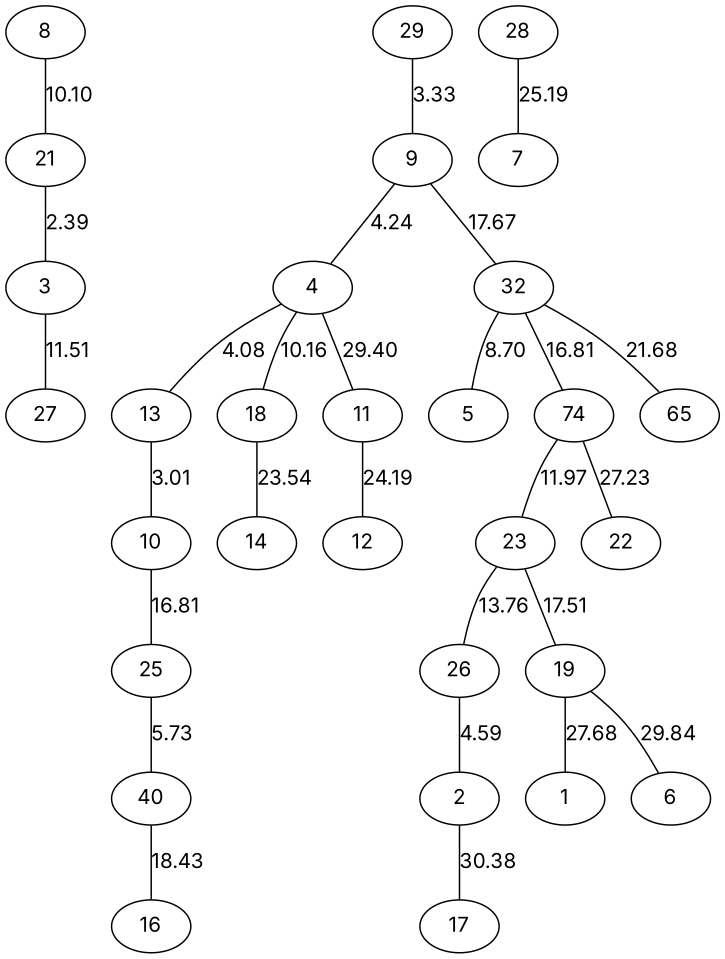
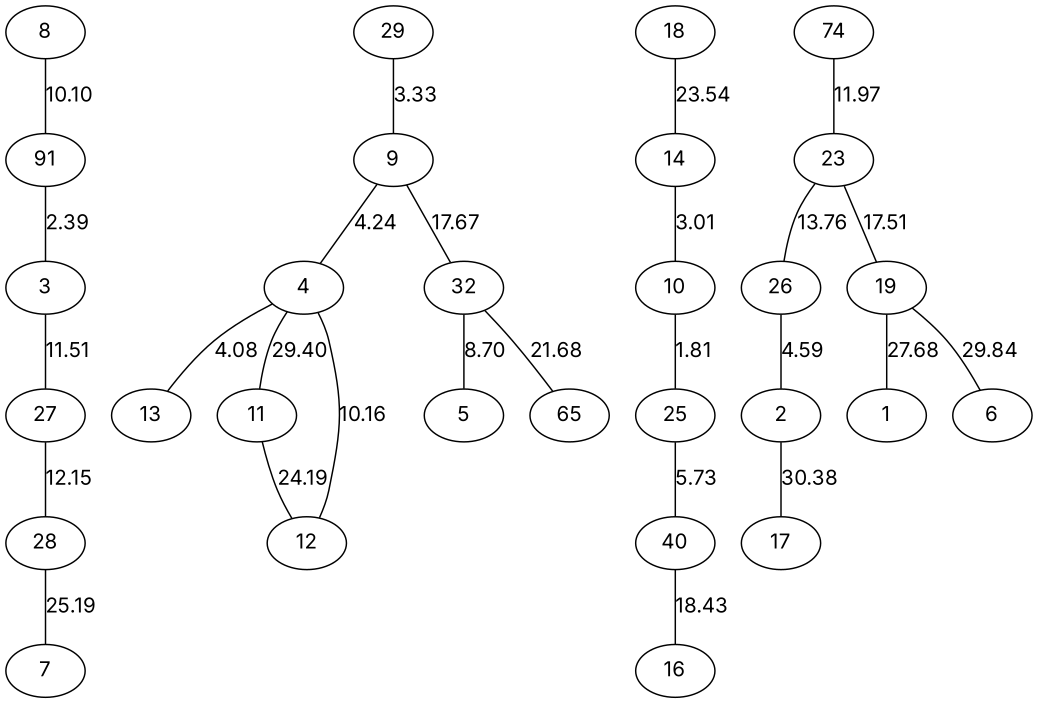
(46, 160) -> (46, 160)
(277, 349) -> (339, 415)
(544, 352) -> none
none -> (46, 479)
(151, 479) -> (675, 224)
(621, 543) -> none
(176, 607) -> (694, 352)
